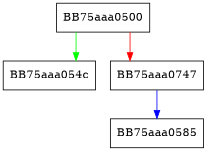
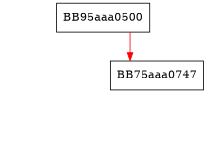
(103, 18) -> (103, 18)
(49, 75) -> none
(157, 133) -> none
